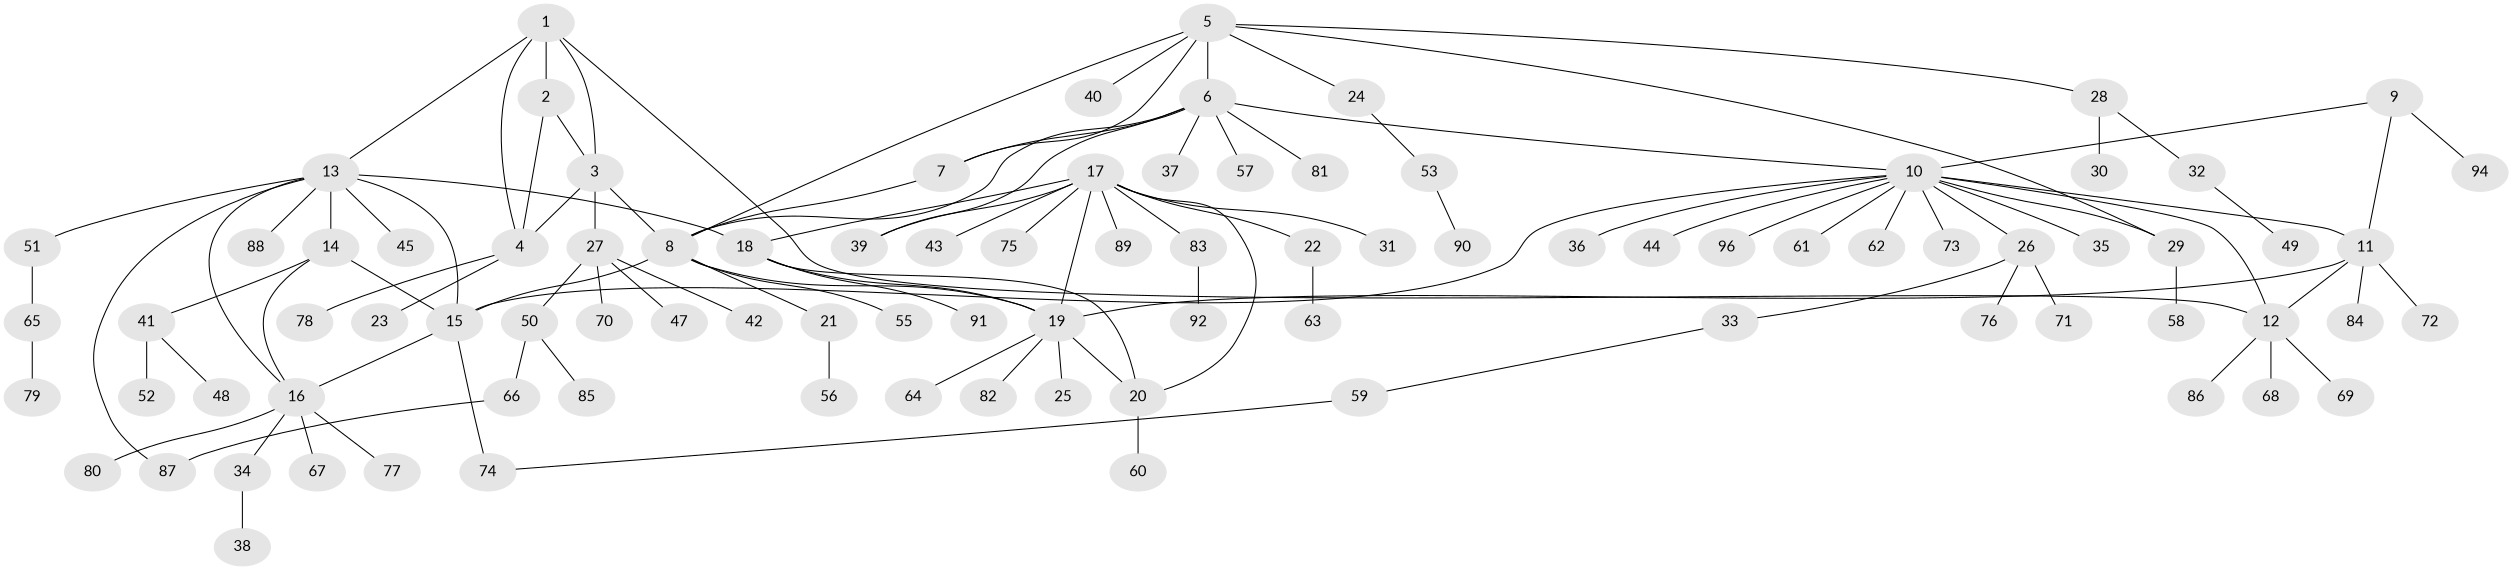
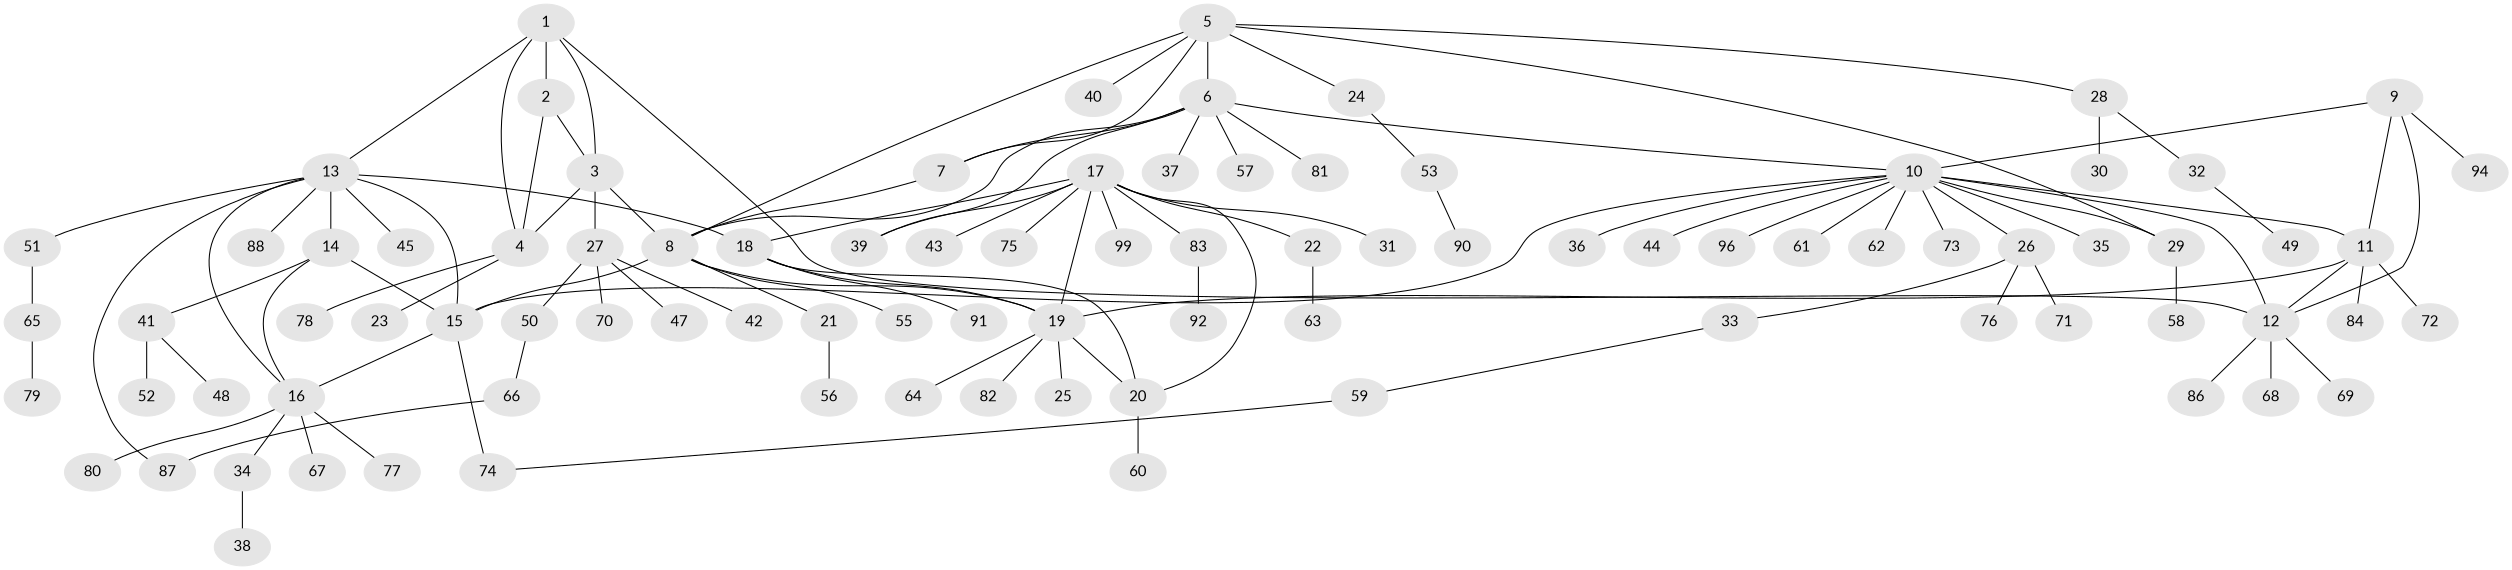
(1124, 248) -> (1124, 248)
none -> (2411, 250)
(587, 397) -> none
